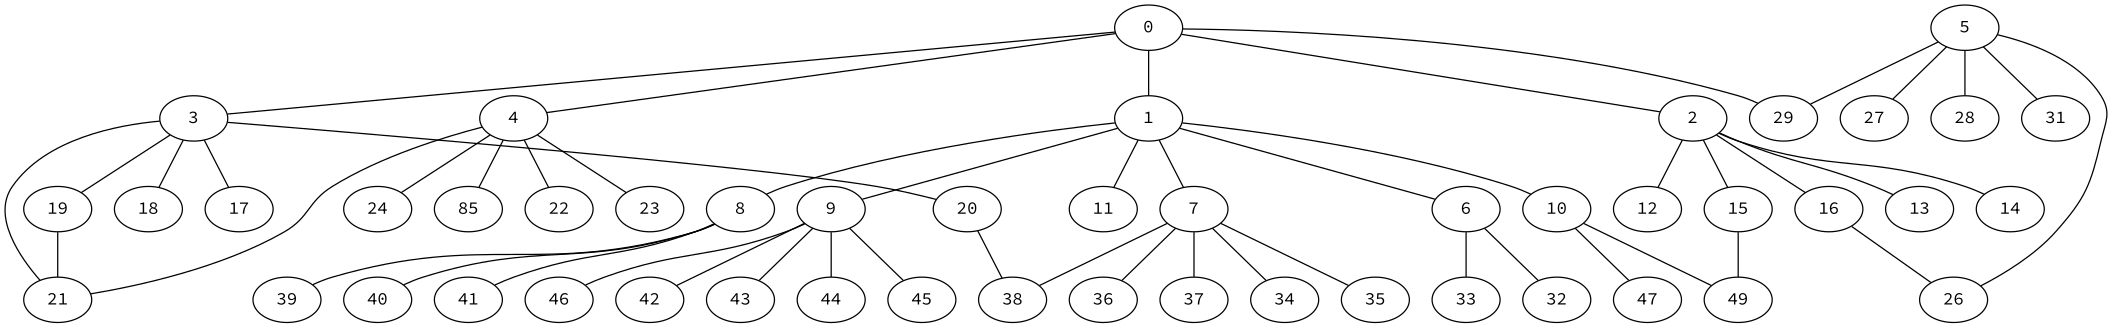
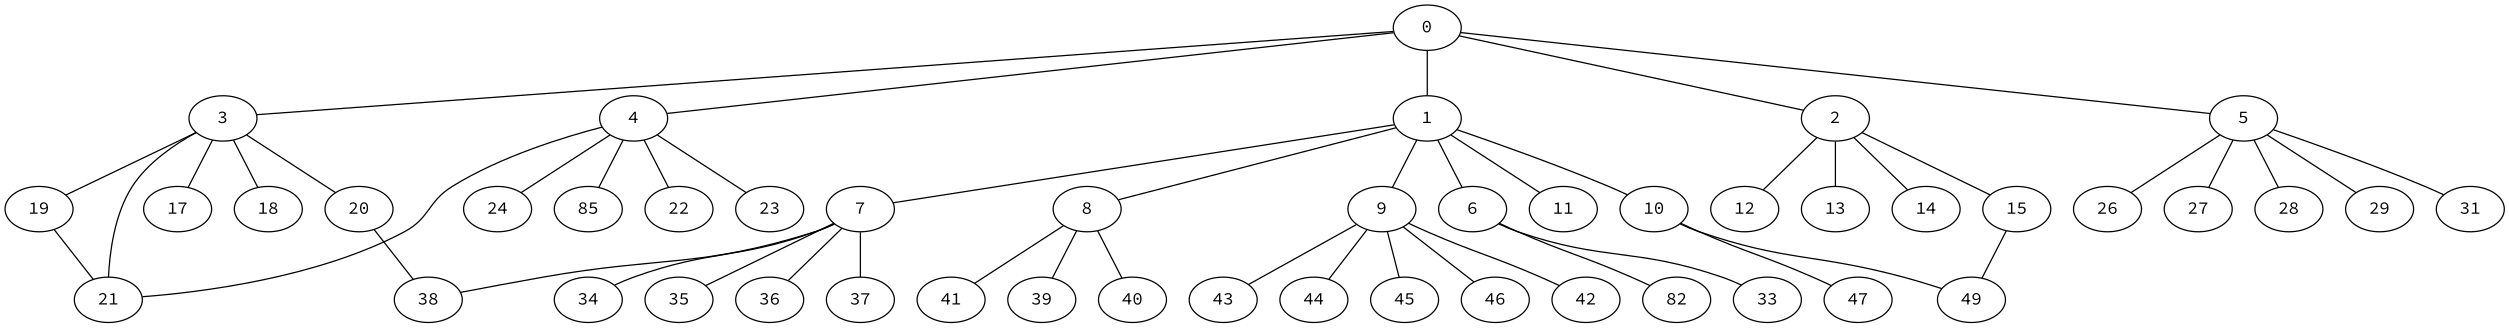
(1473, 47) -> (1835, 73)
(1829, 209) -> none
(1557, 300) -> (1677, 300)
